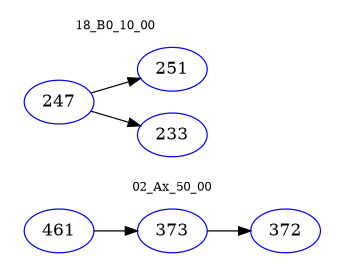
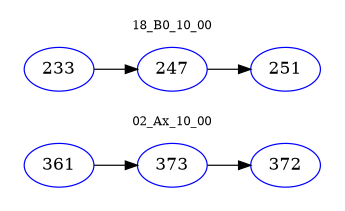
(110, 117) -> (110, 69)
(172, 188) -> (172, 122)
(59, 231) -> (59, 165)
